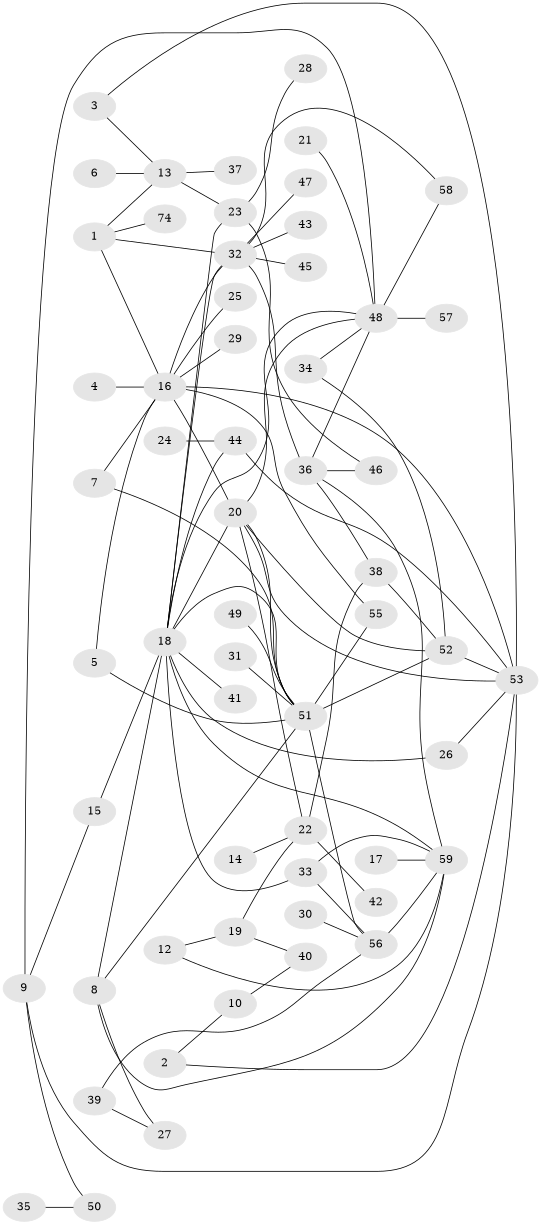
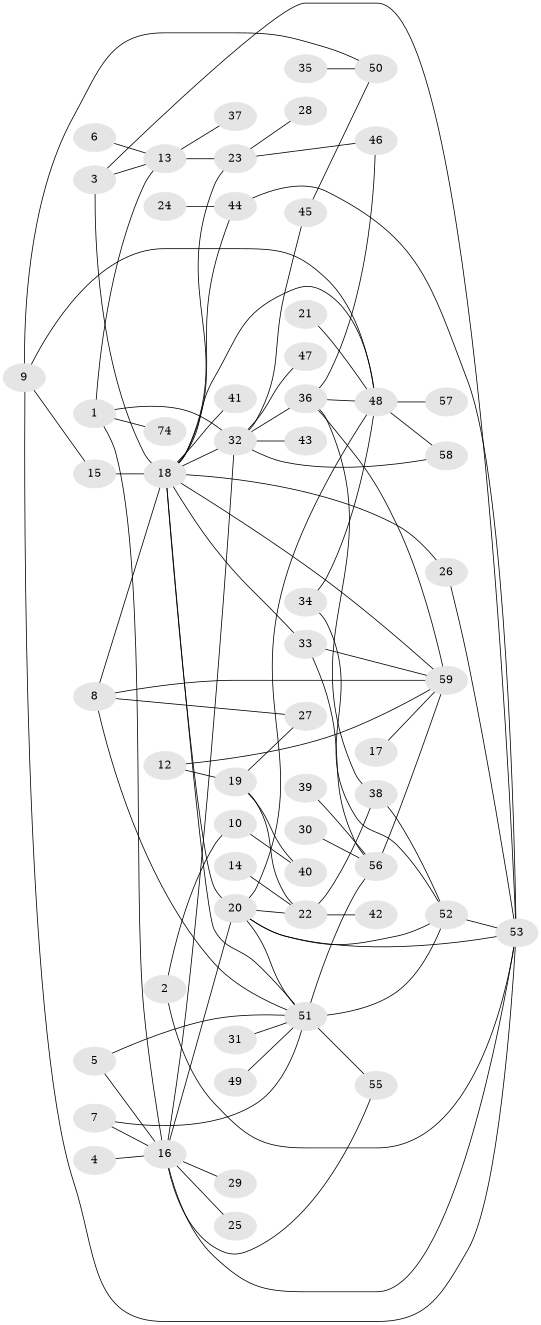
none -> (342, 138)
none -> (108, 339)
(130, 1118) -> (261, 759)
